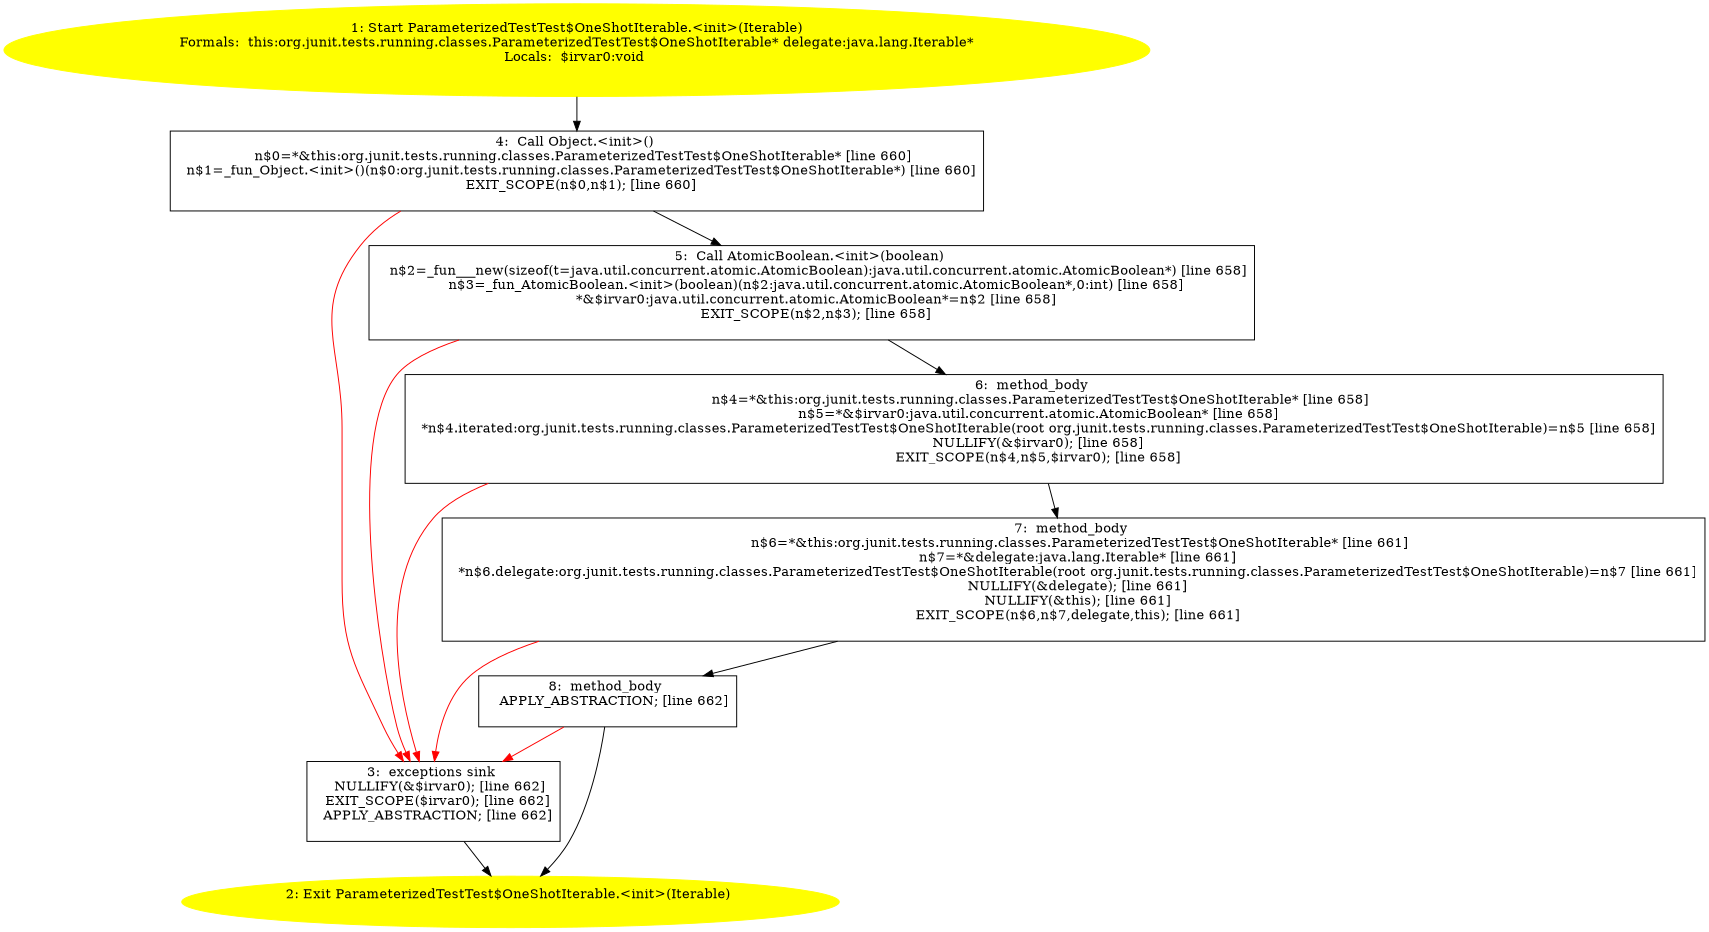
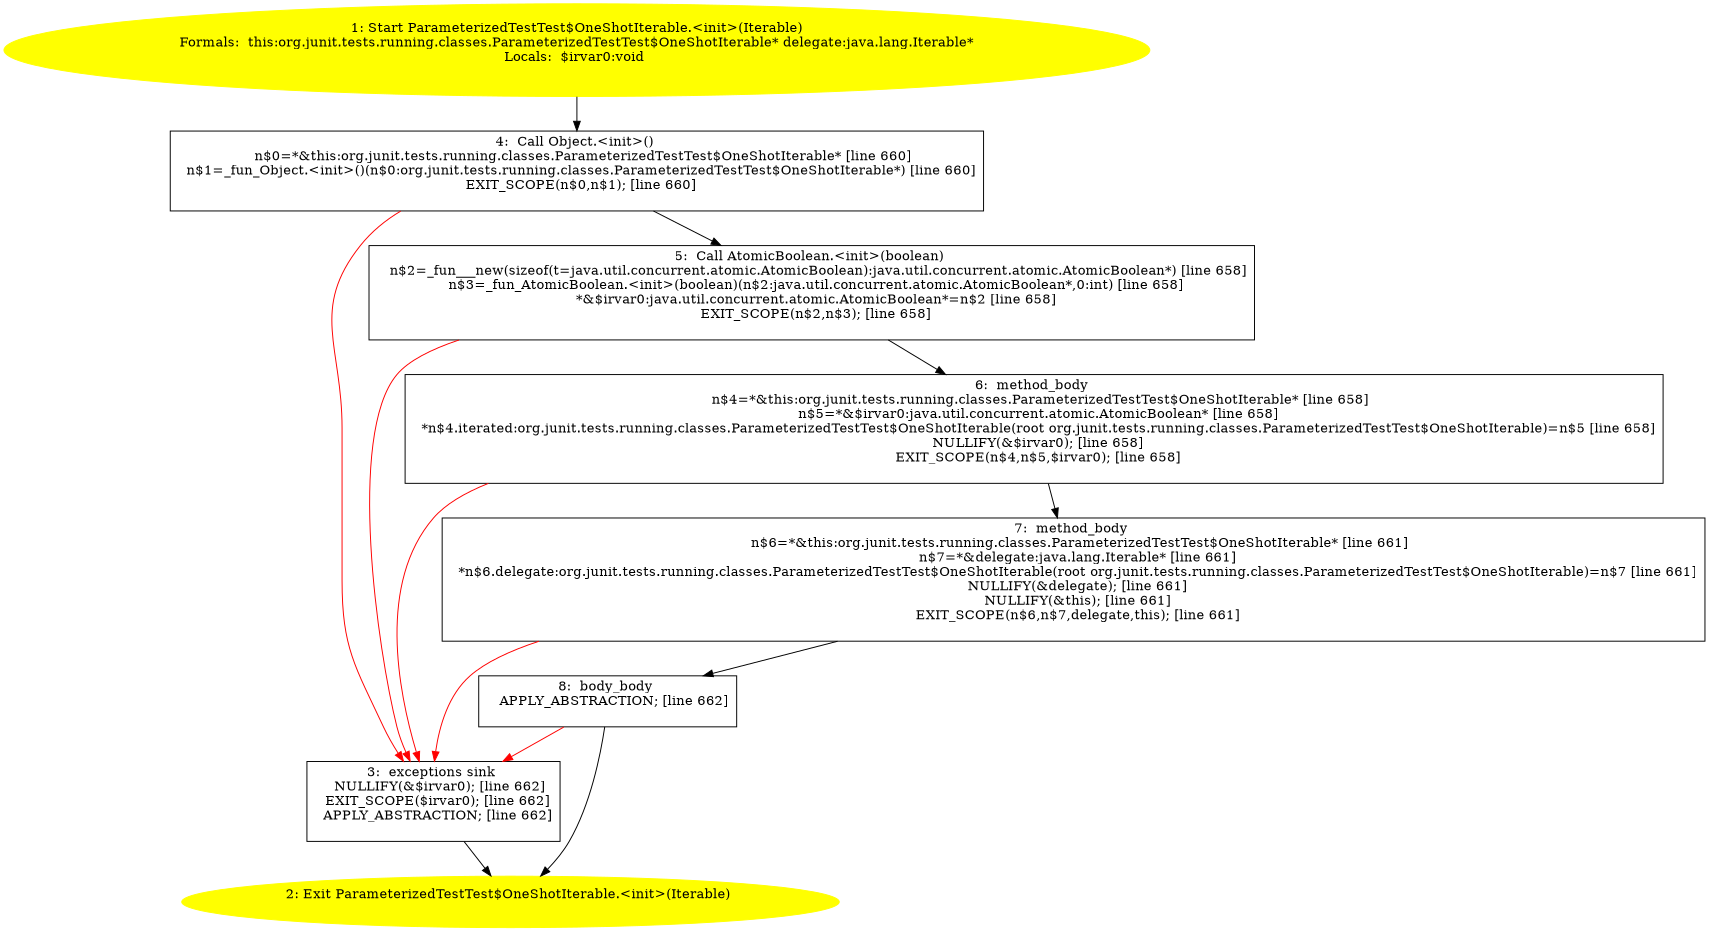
(608, 701) -> (608, 701)
